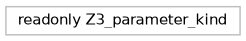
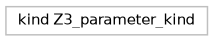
(123, 21) -> (107, 21)
